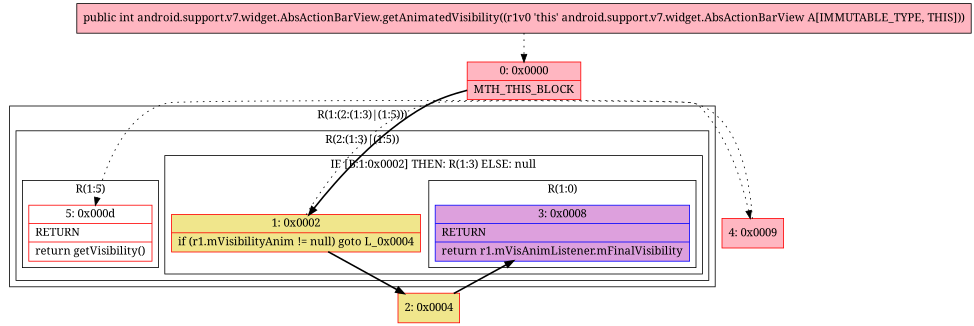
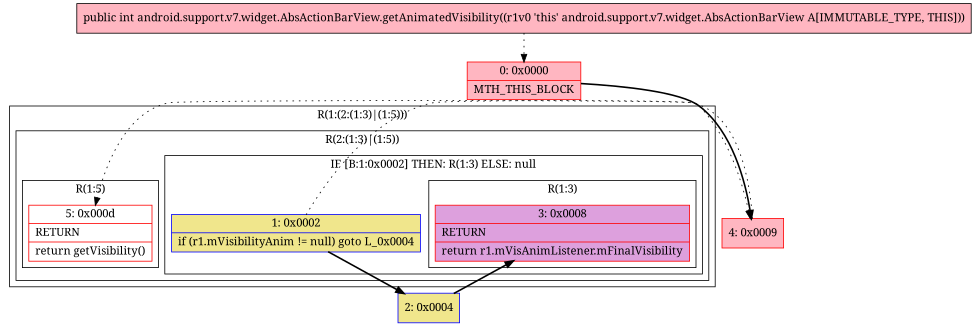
(382, 137) -> (676, 96)
(562, 190) -> (562, 190)
(296, 233) -> (296, 233)
(562, 233) -> (562, 233)
(429, 308) -> (429, 308)
